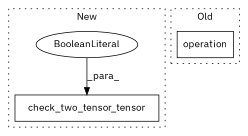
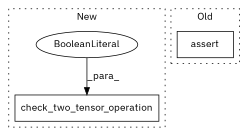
(205, 45) -> (205, 45)
(87, 108) -> (87, 108)
